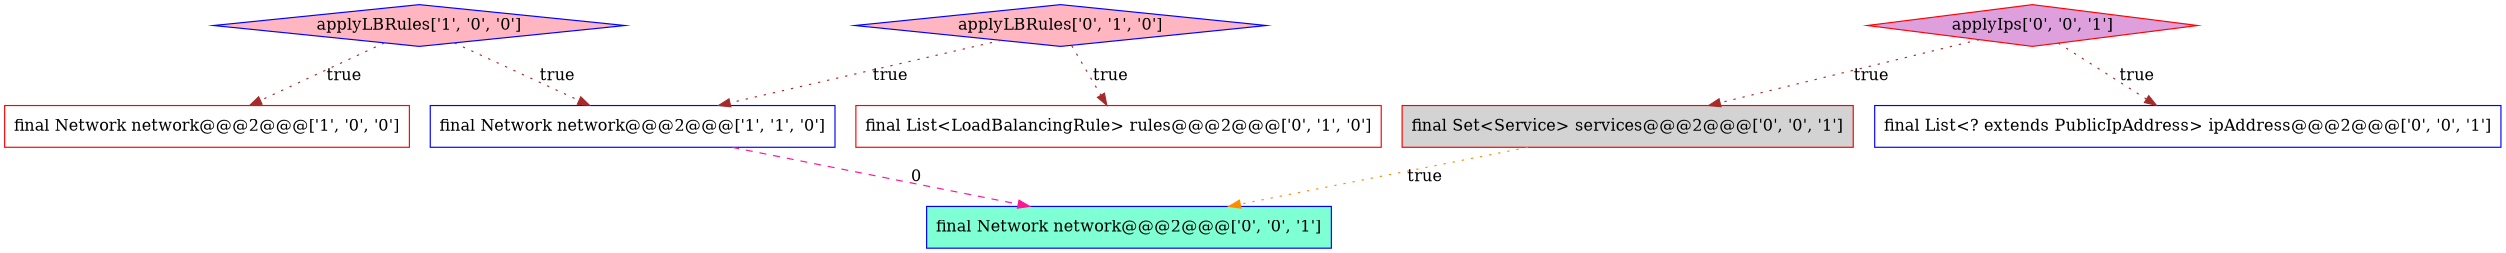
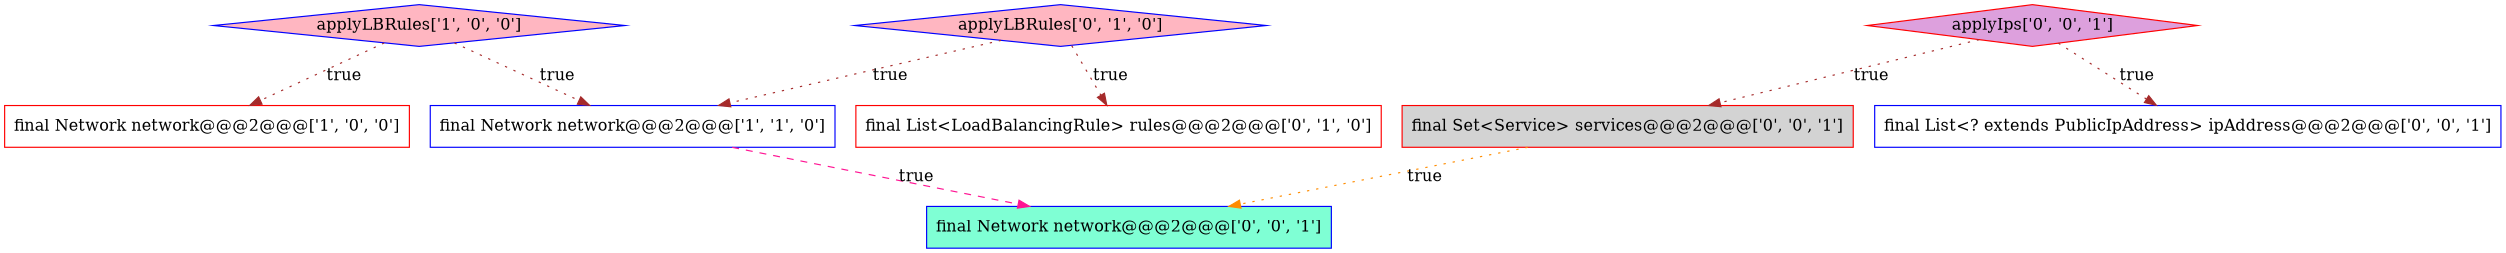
(917, 177) -> (917, 177)
